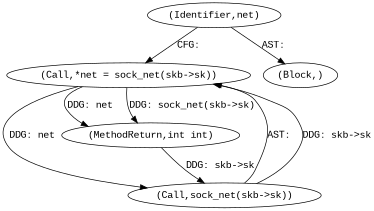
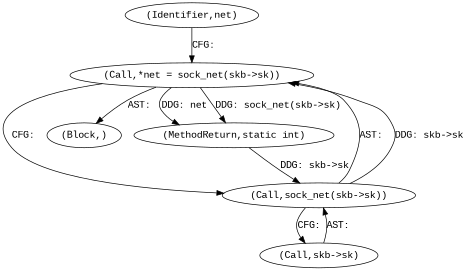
(255, 44) -> (127, 100)
(32, 135) -> (26, 135)
(151, 135) -> (234, 135)
none -> (319, 255)
